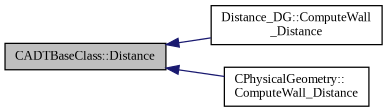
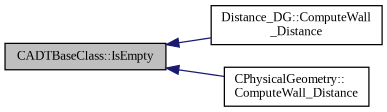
(85, 57) -> (85, 57)
